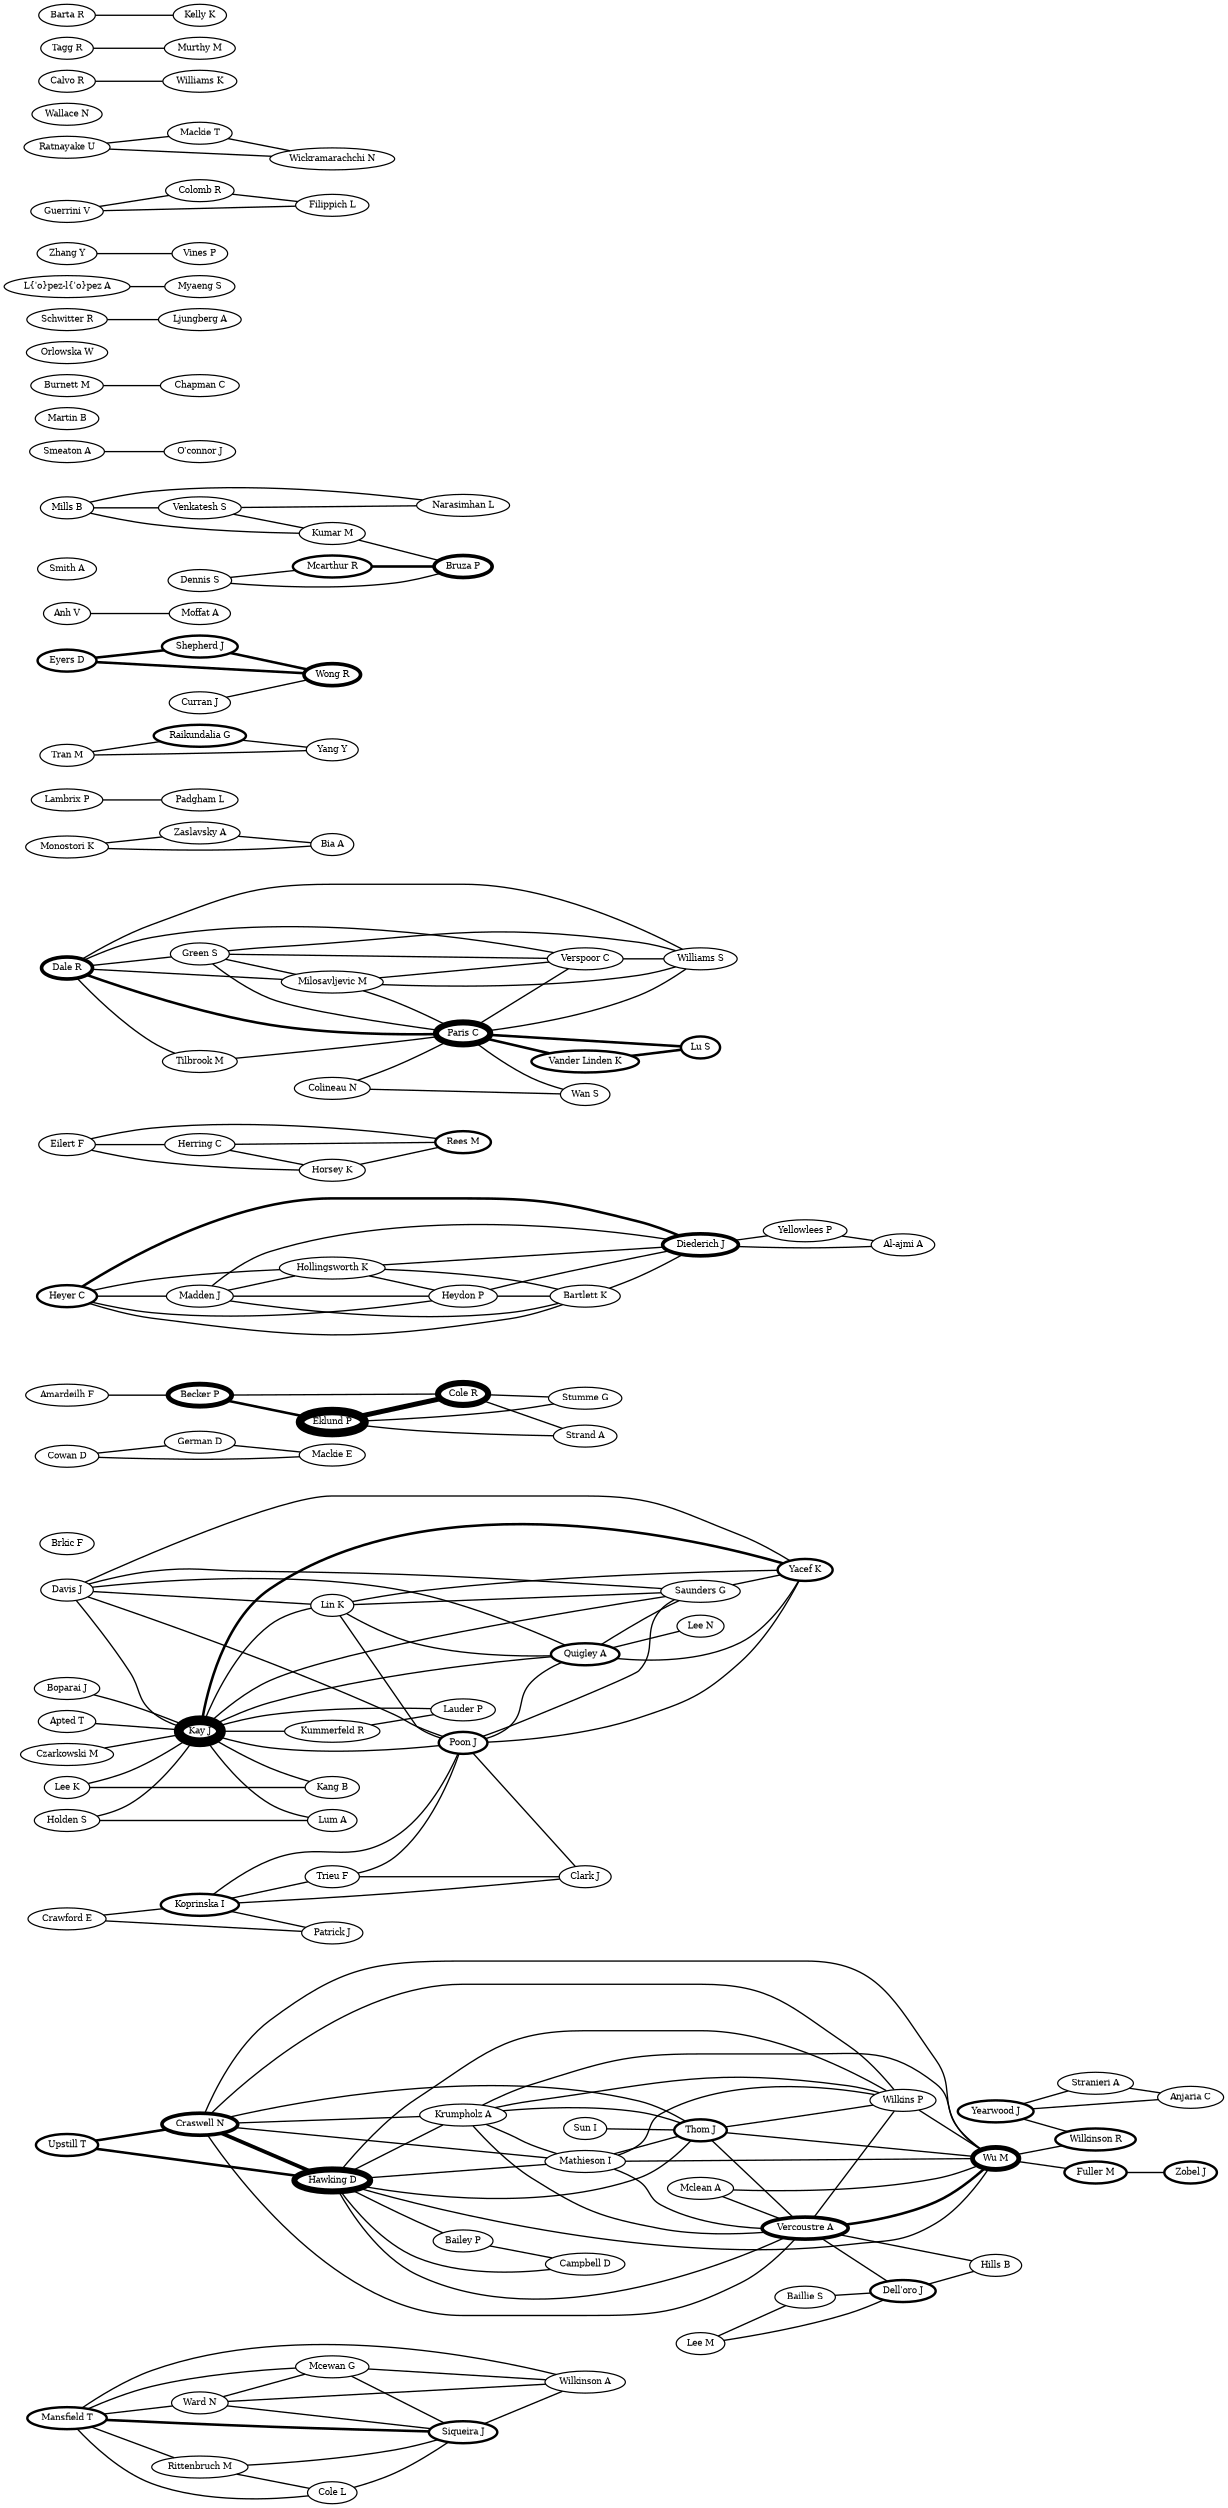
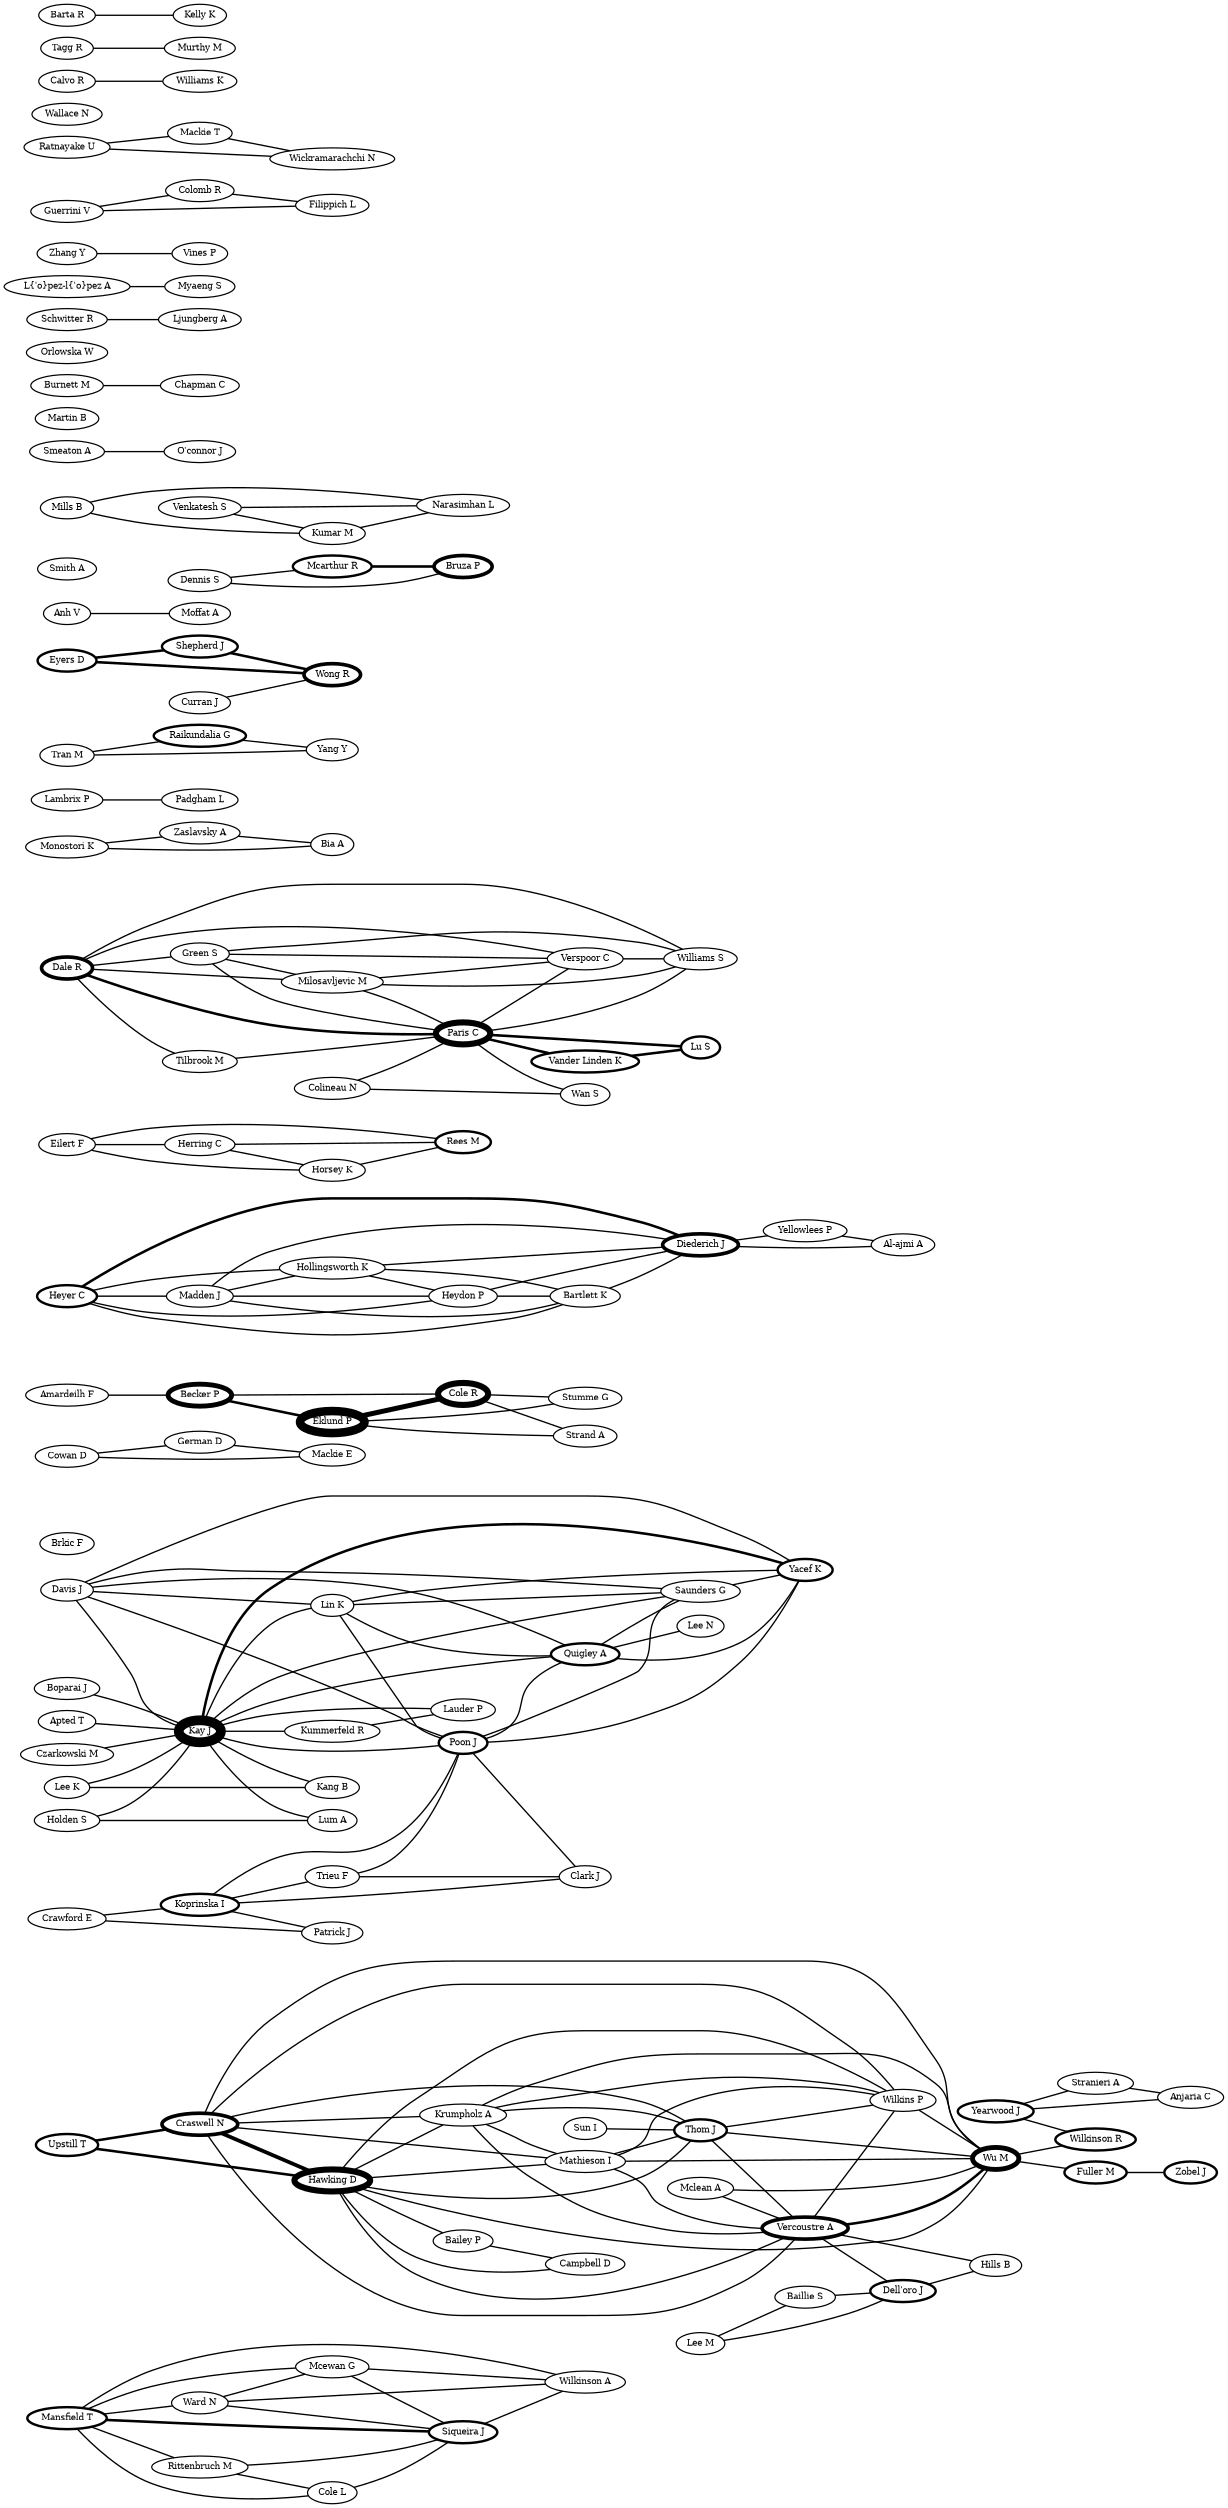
(126, 508) -> none
(399, 550) -> (394, 520)
